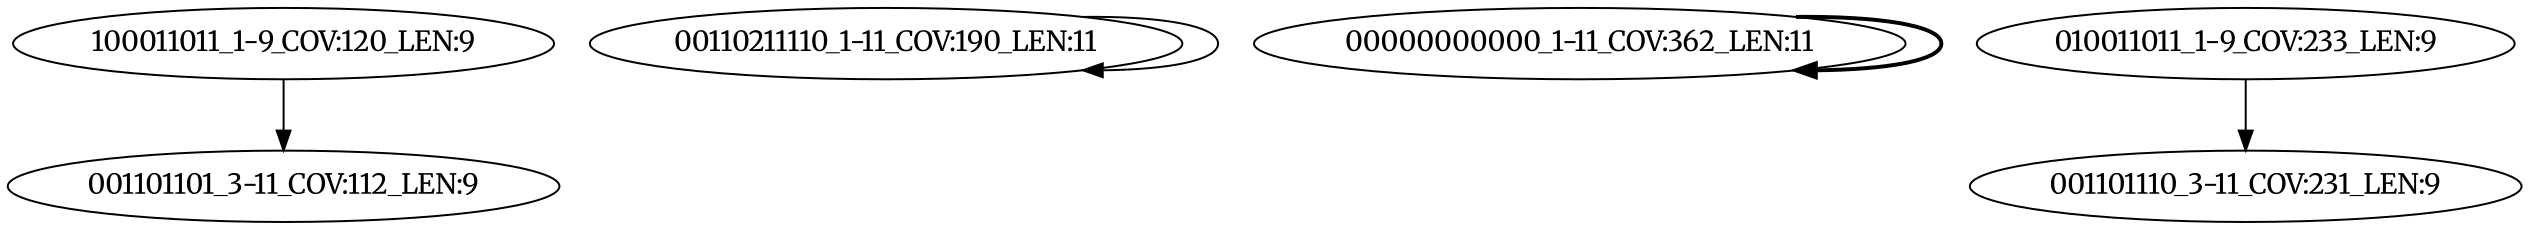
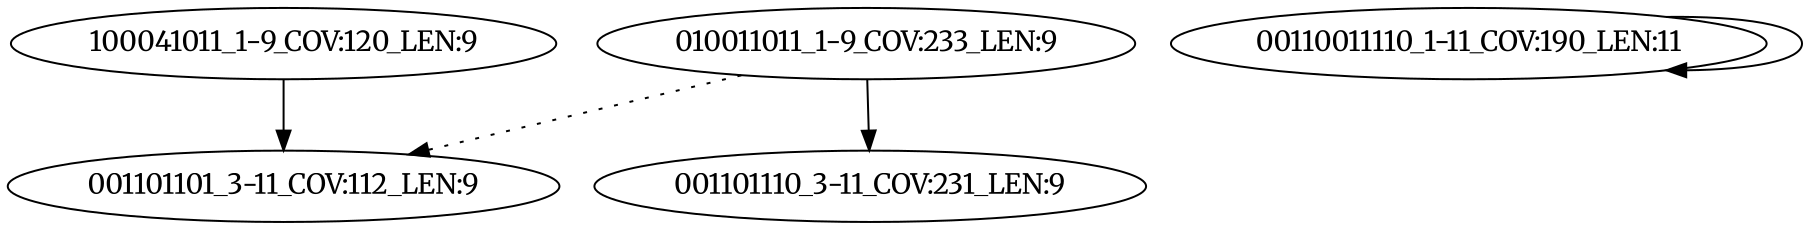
(284, 44) -> (284, 44)
(886, 44) -> (1469, 44)
(1580, 44) -> none
none -> (585, 113)
